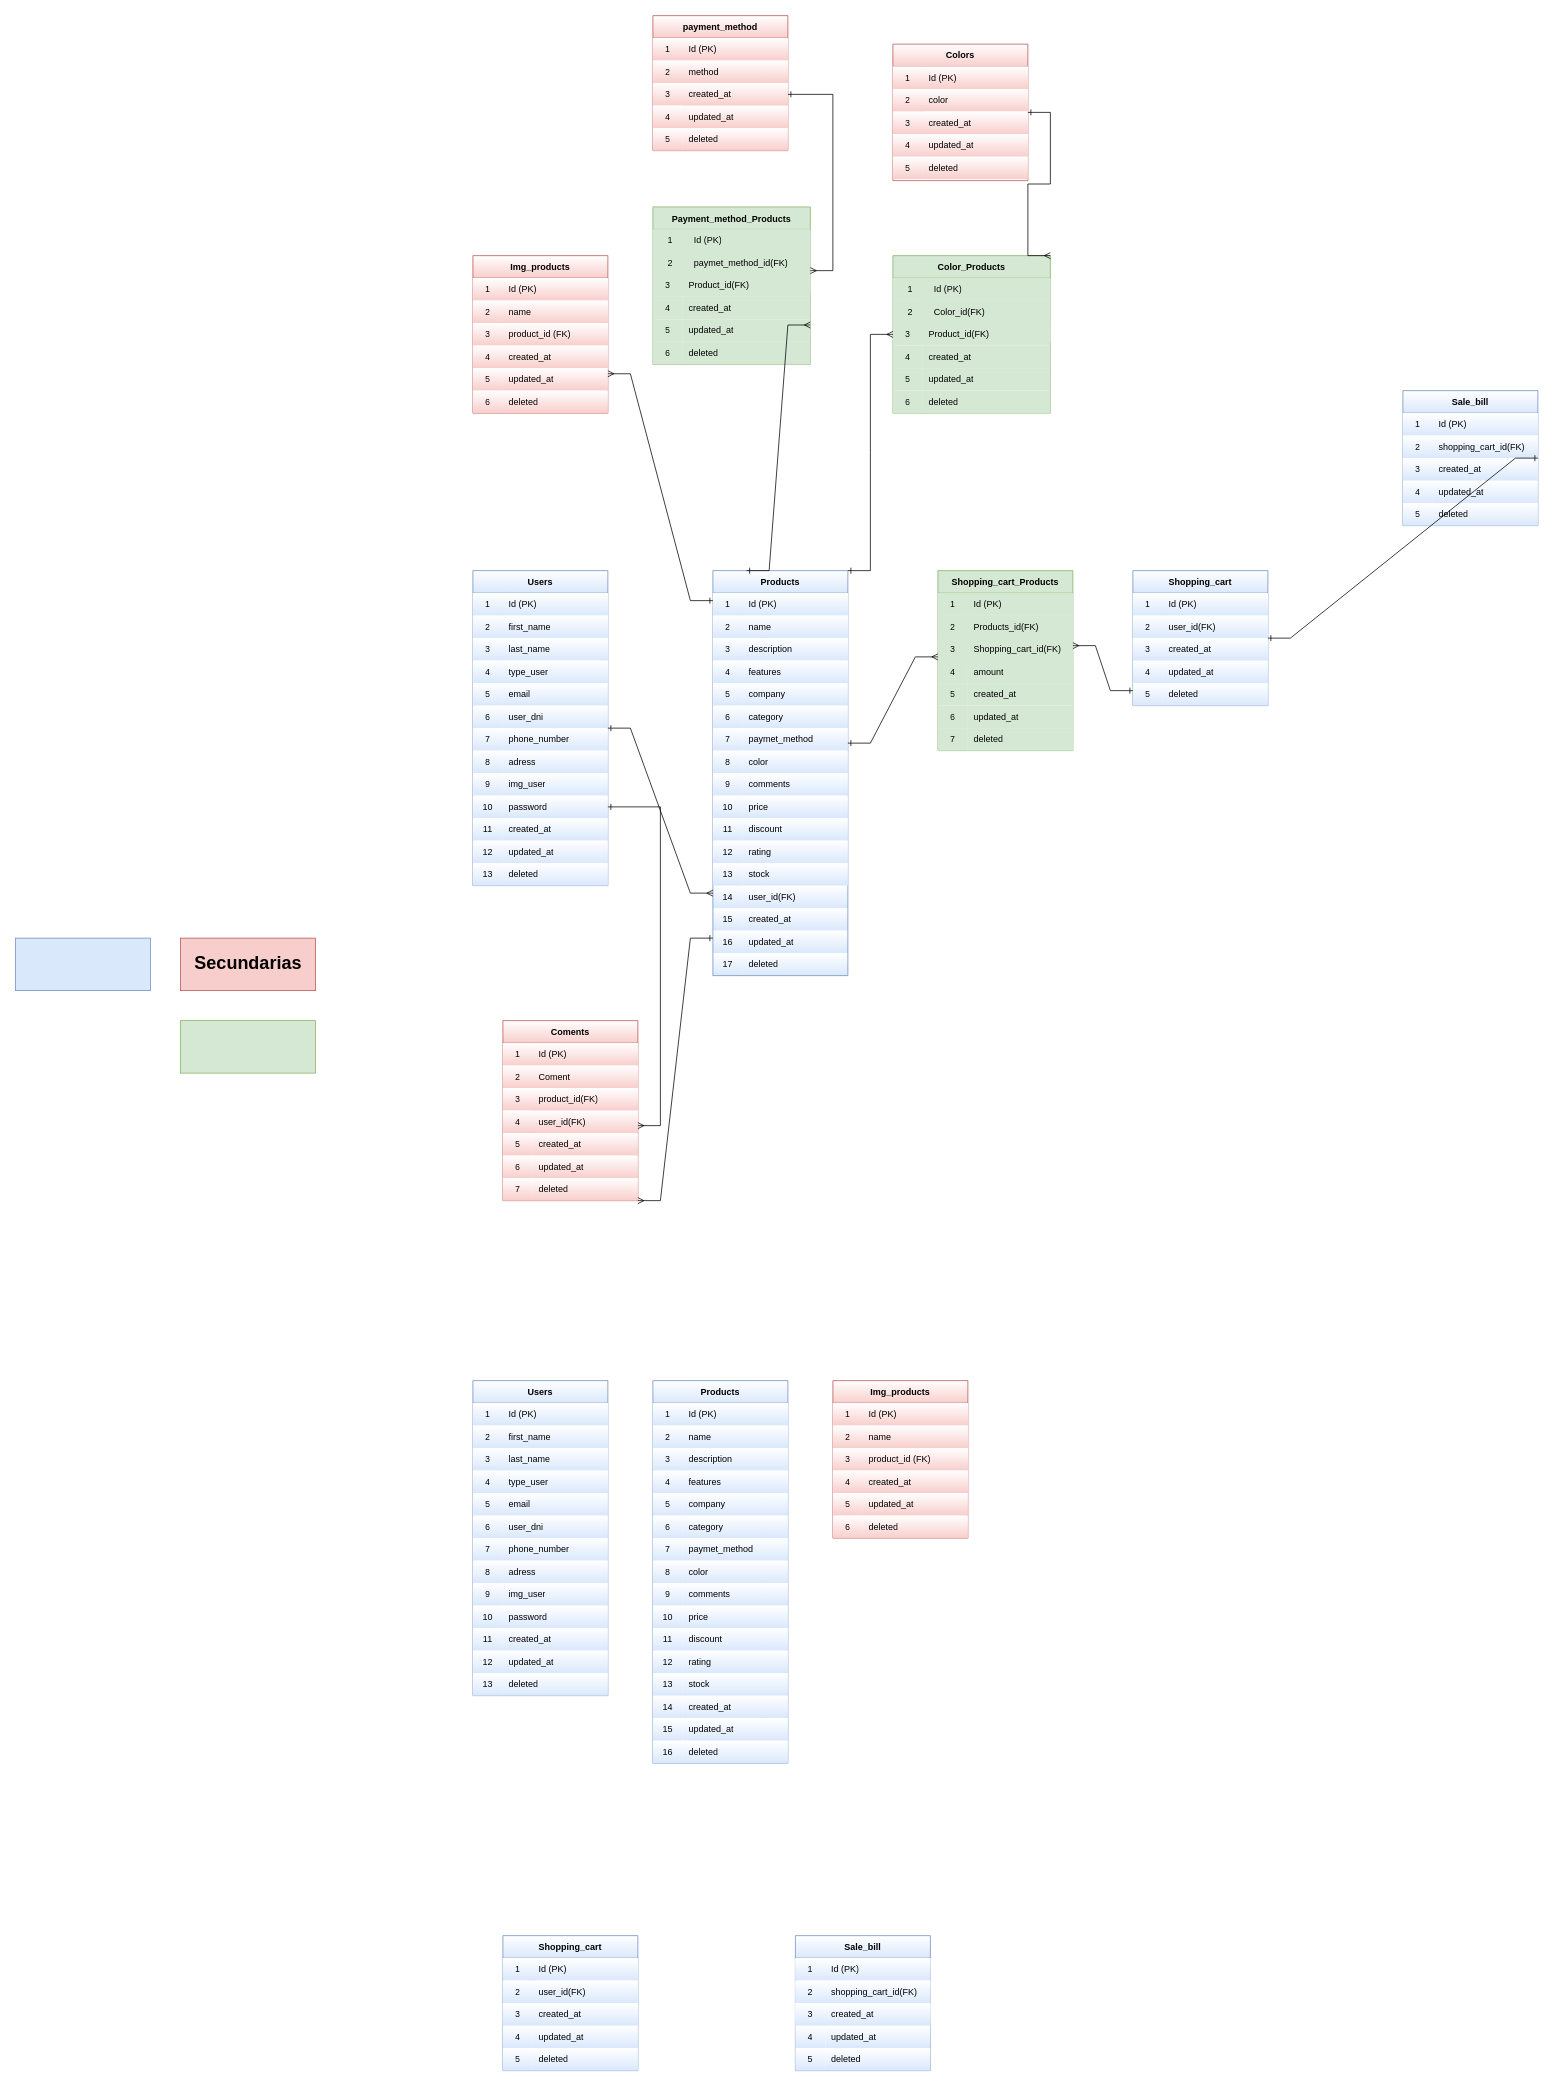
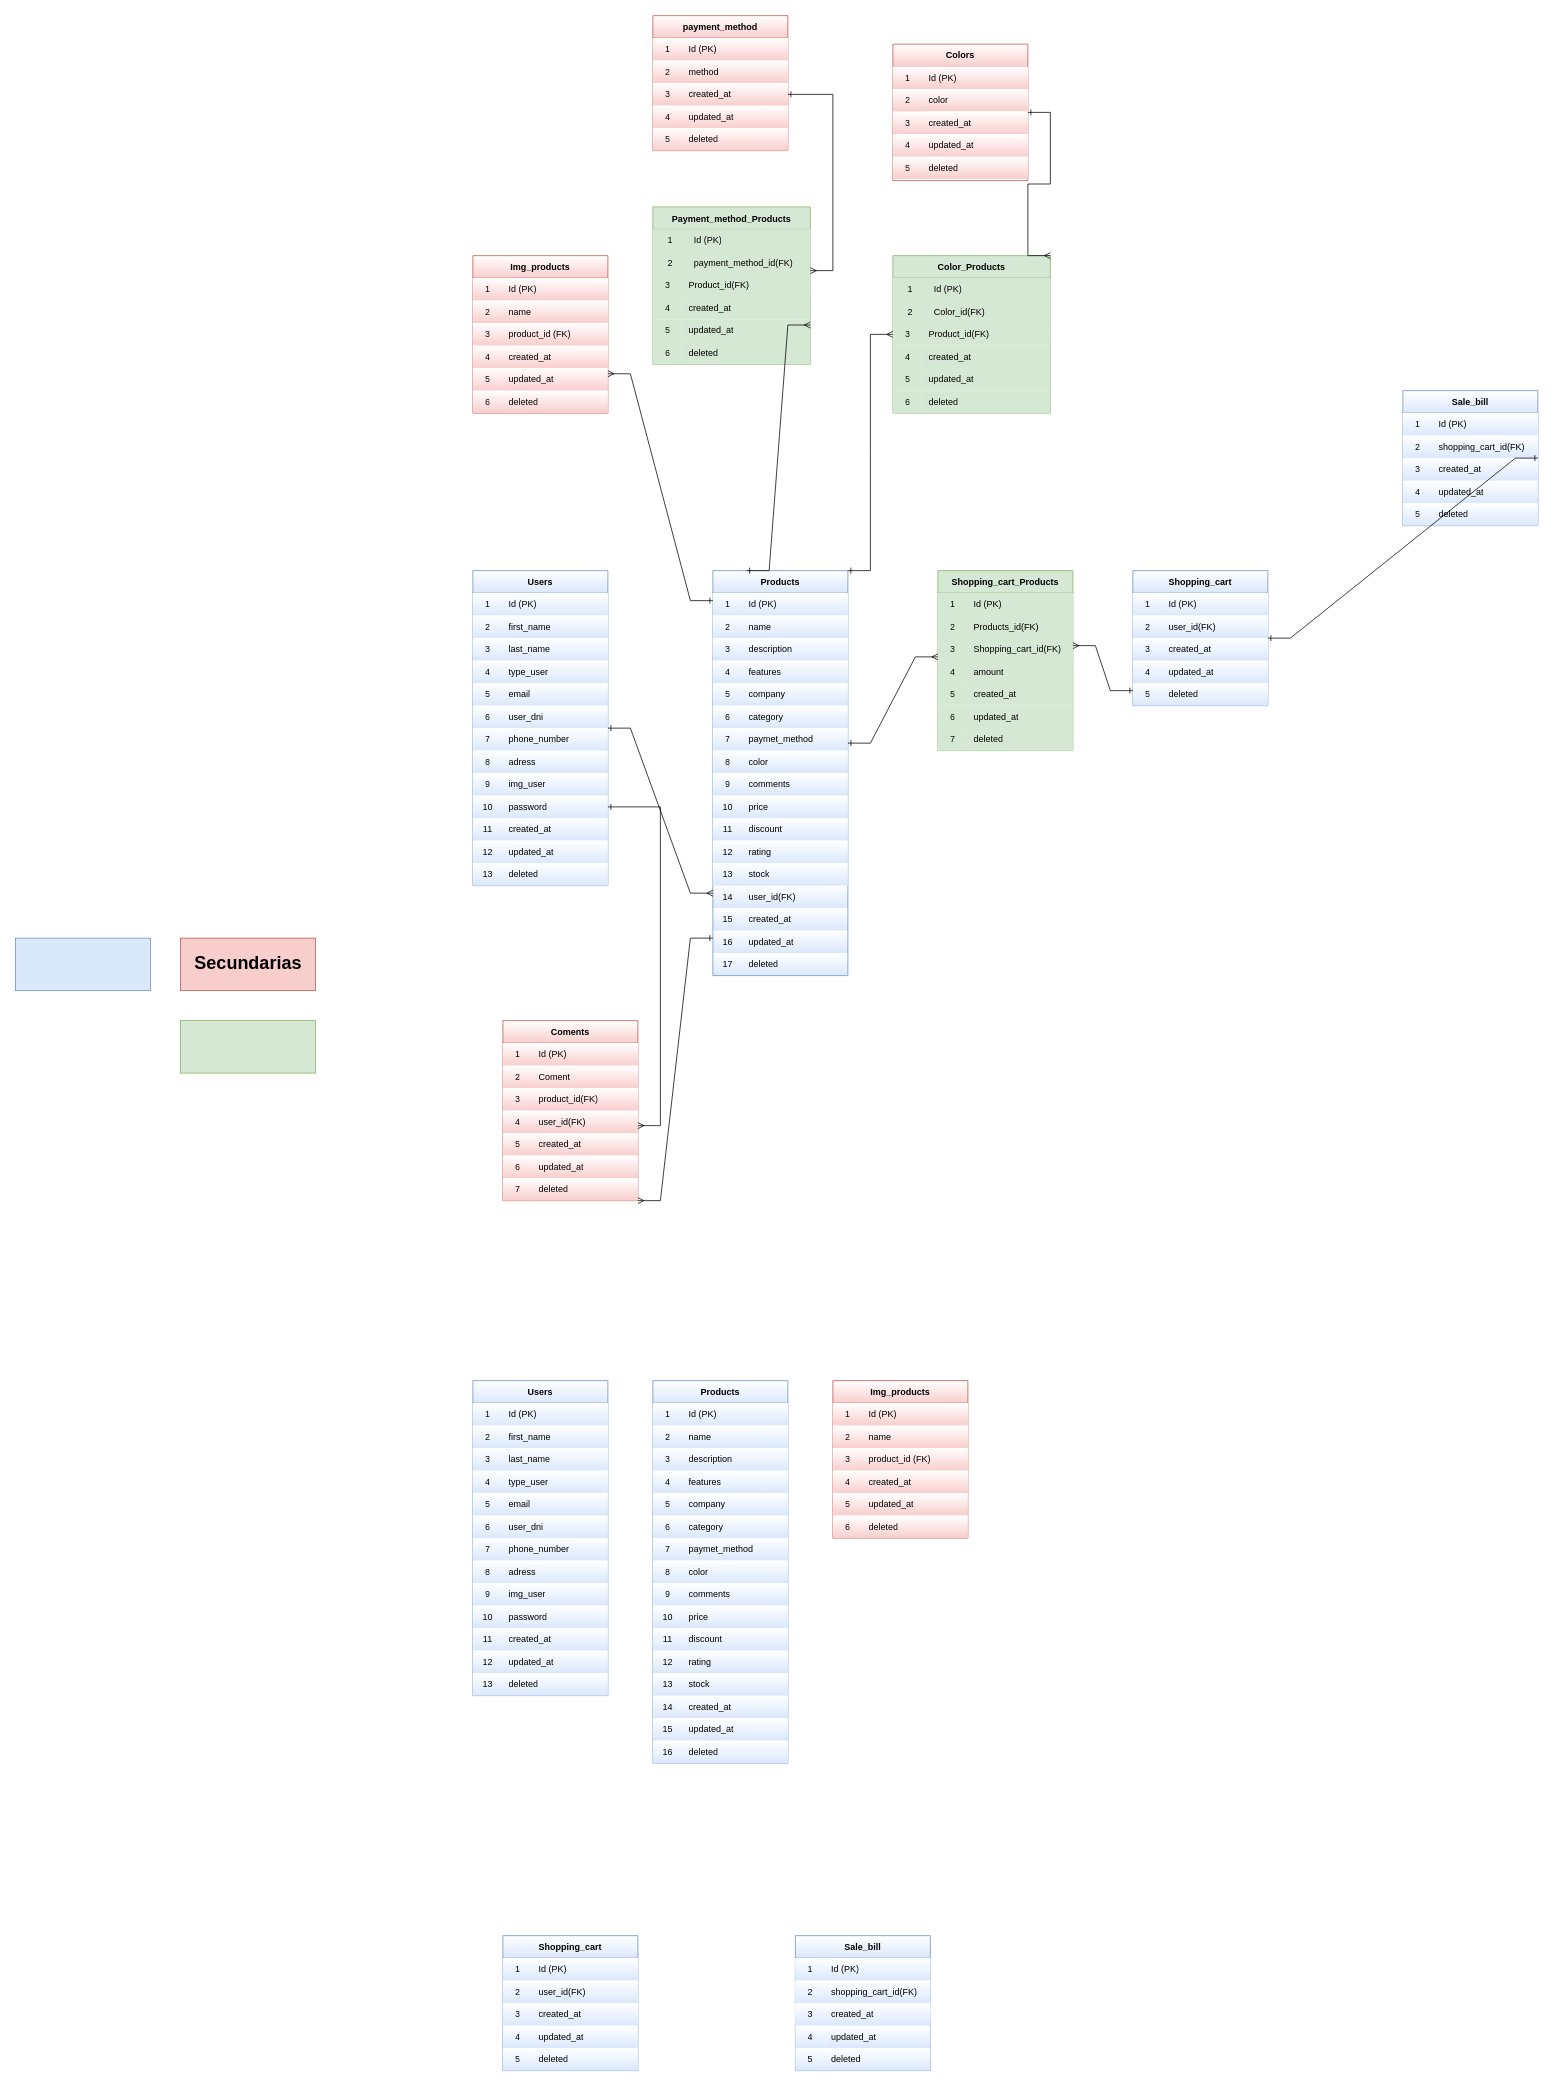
(743, 263) -> (746, 263)
